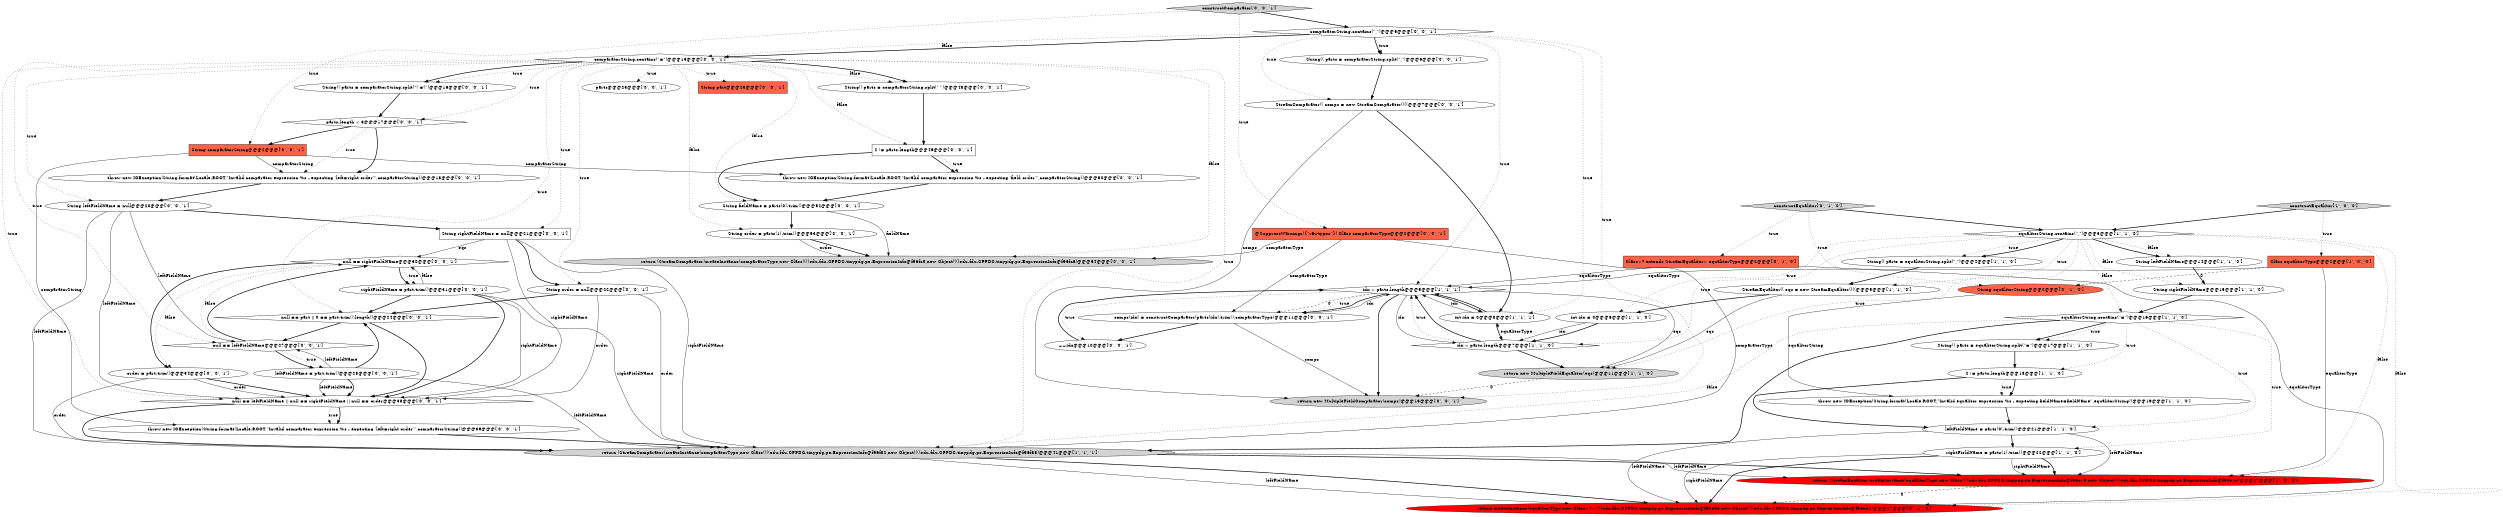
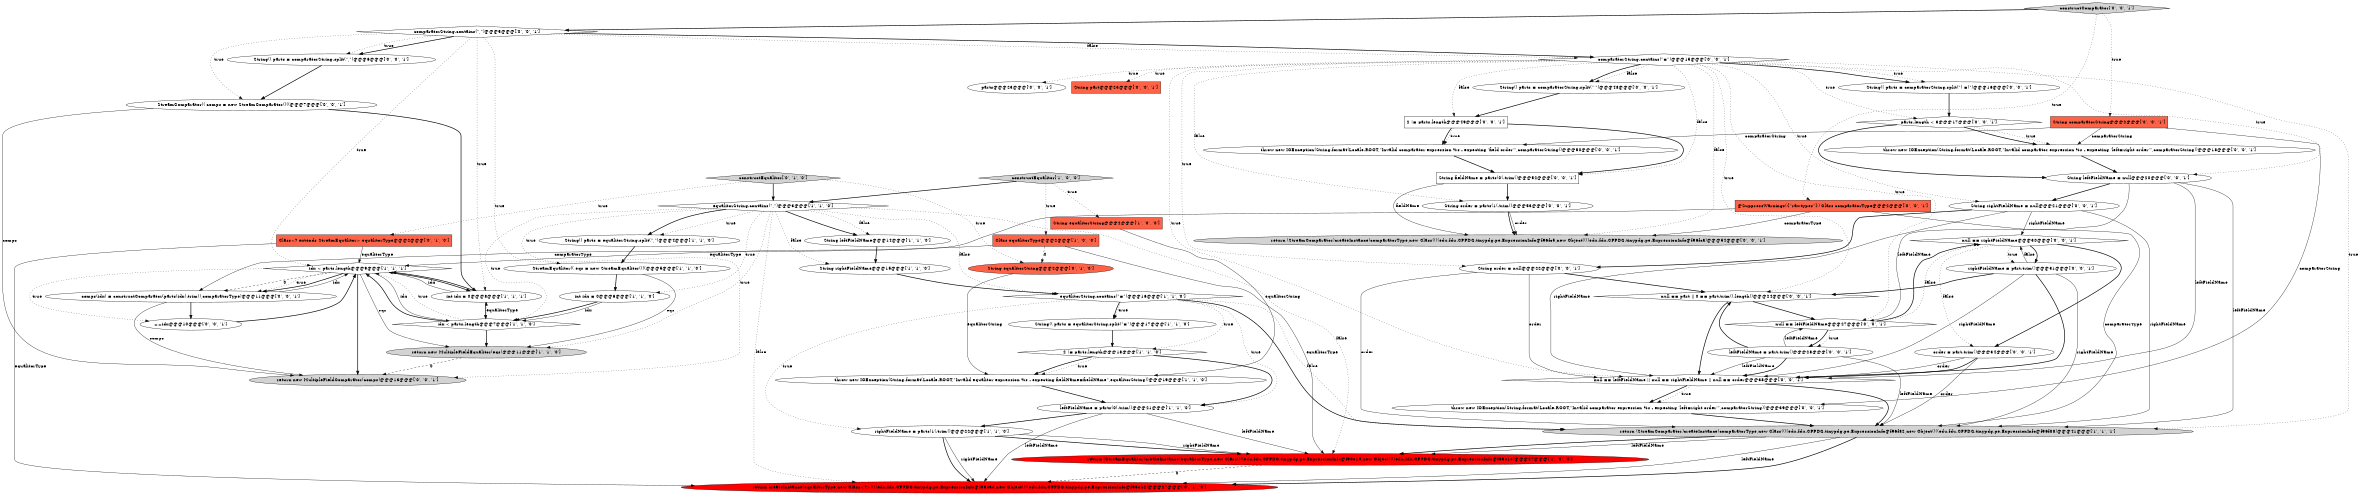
(311, 134) -> (1885, 170)
(791, 206) -> (1508, 178)
none -> (1107, 223)
(505, 234) -> (2034, 206)
(462, 248) -> (2047, 223)
(2015, 373) -> (1112, 352)
